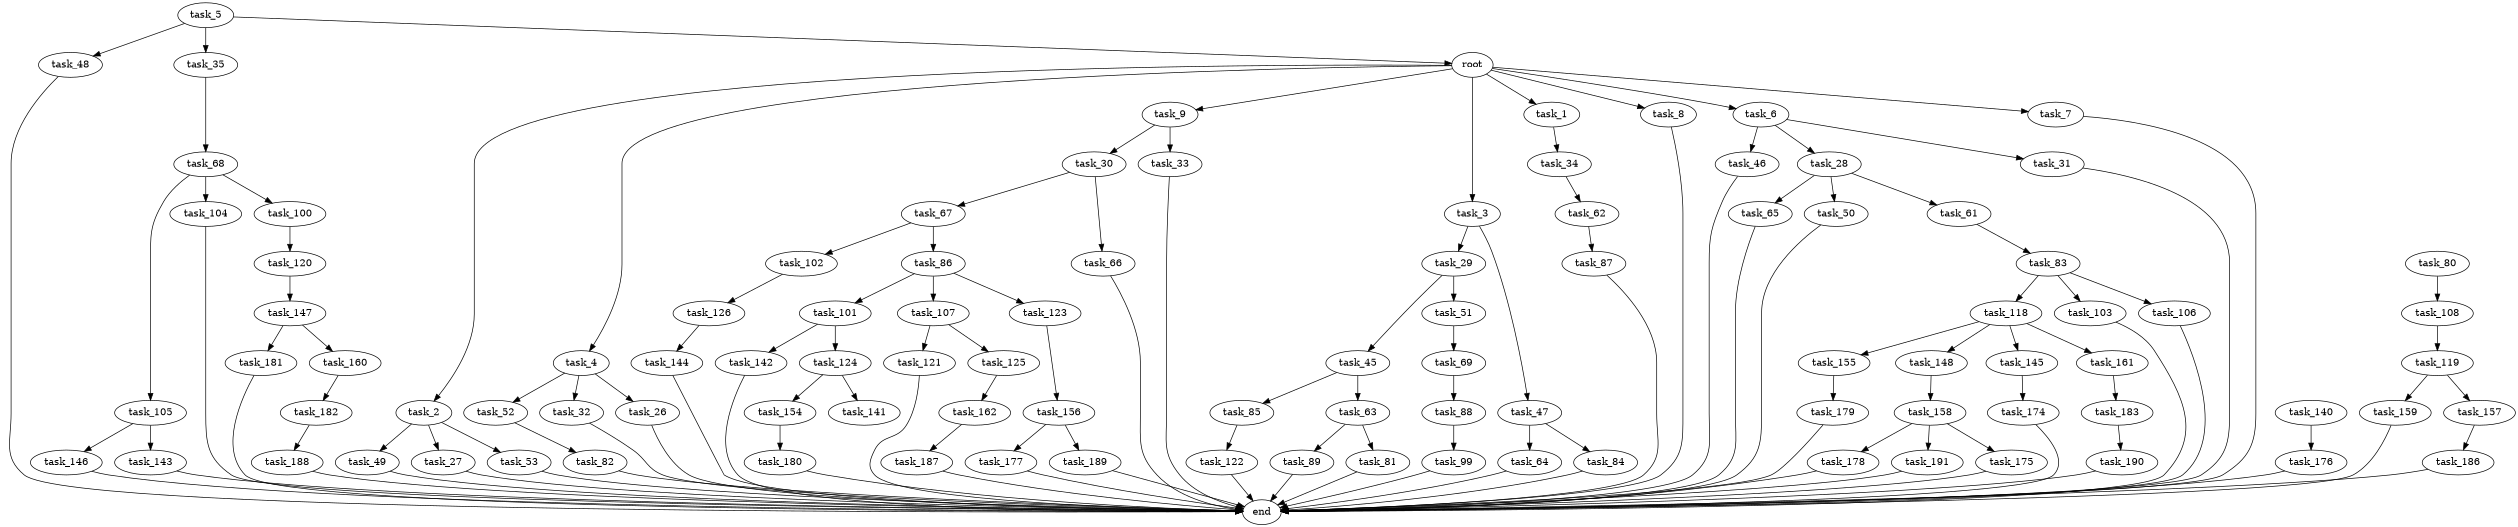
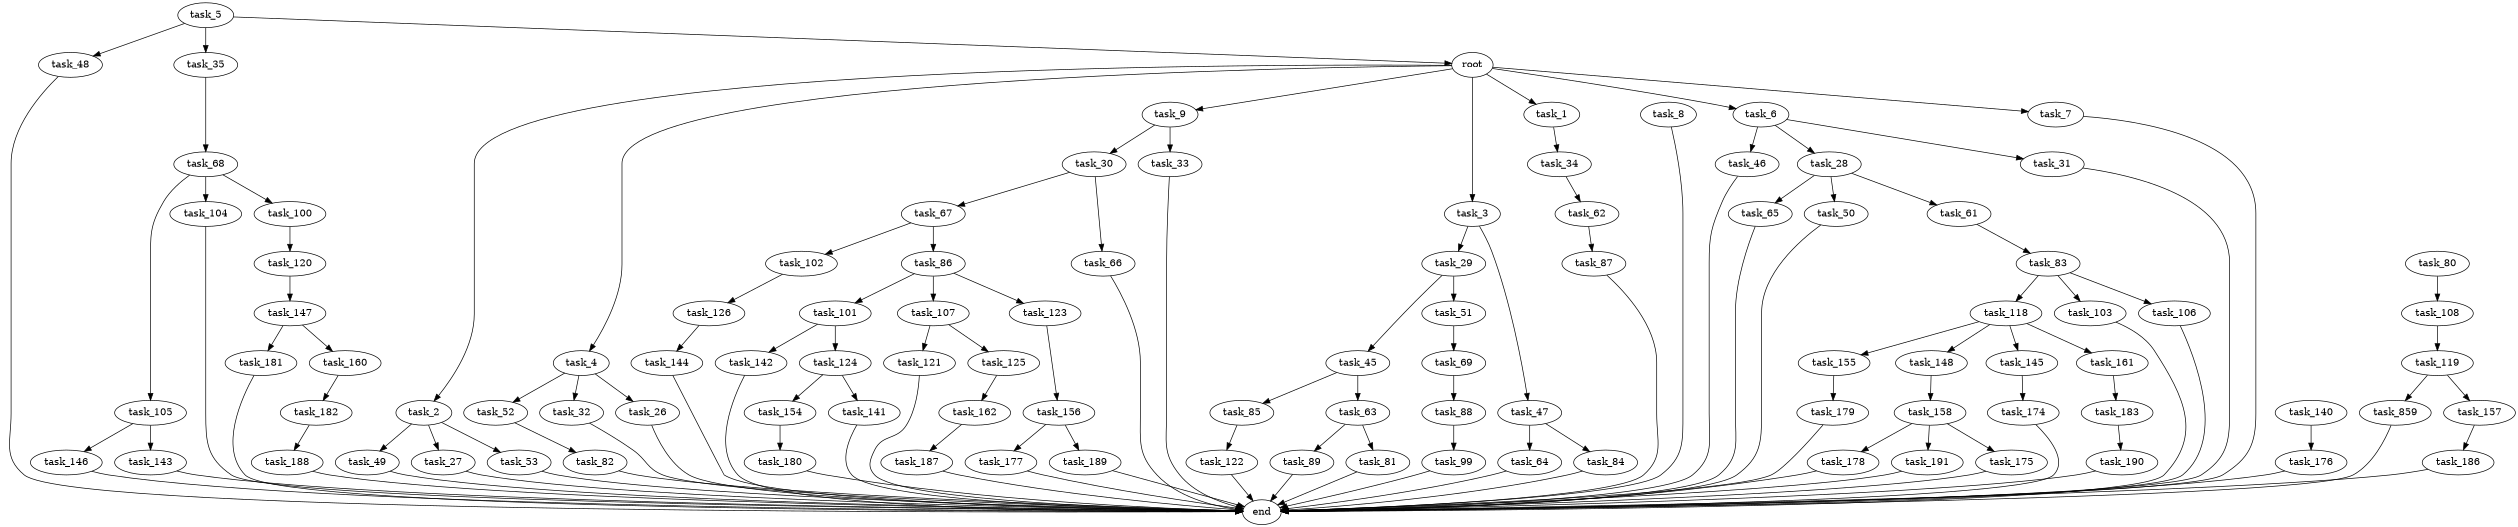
(1564, 88) -> none
(2395, 413) -> (2395, 413)
none -> (906, 491)
